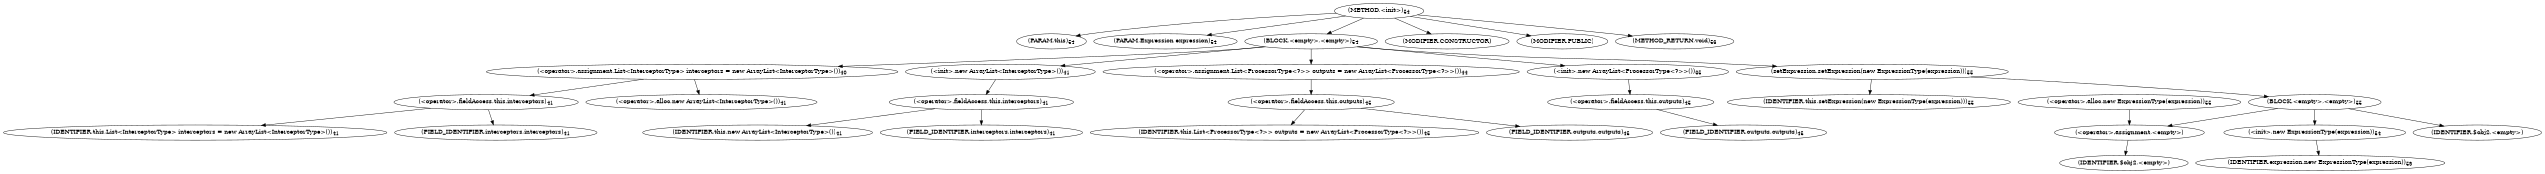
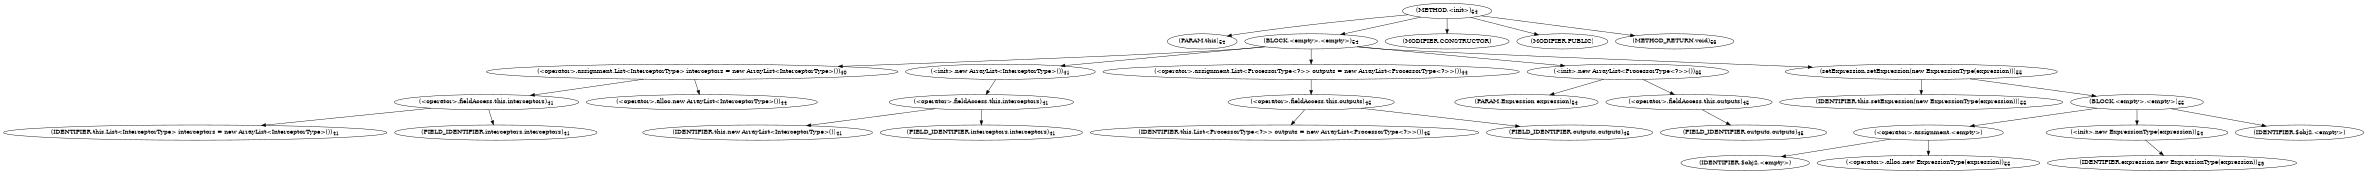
(1279, 25) -> (1579, 86)
(784, 102) -> (784, 102)
(2129, 115) -> (1928, 146)
